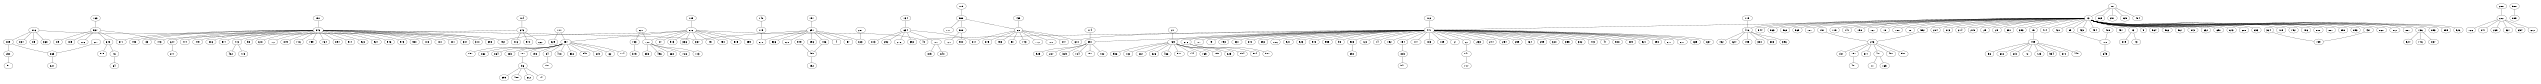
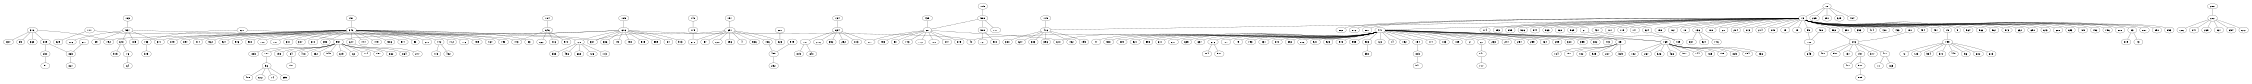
(1429, 18) -> none
(402, 42) -> none
(1340, 42) -> none
none -> (1860, 60)
